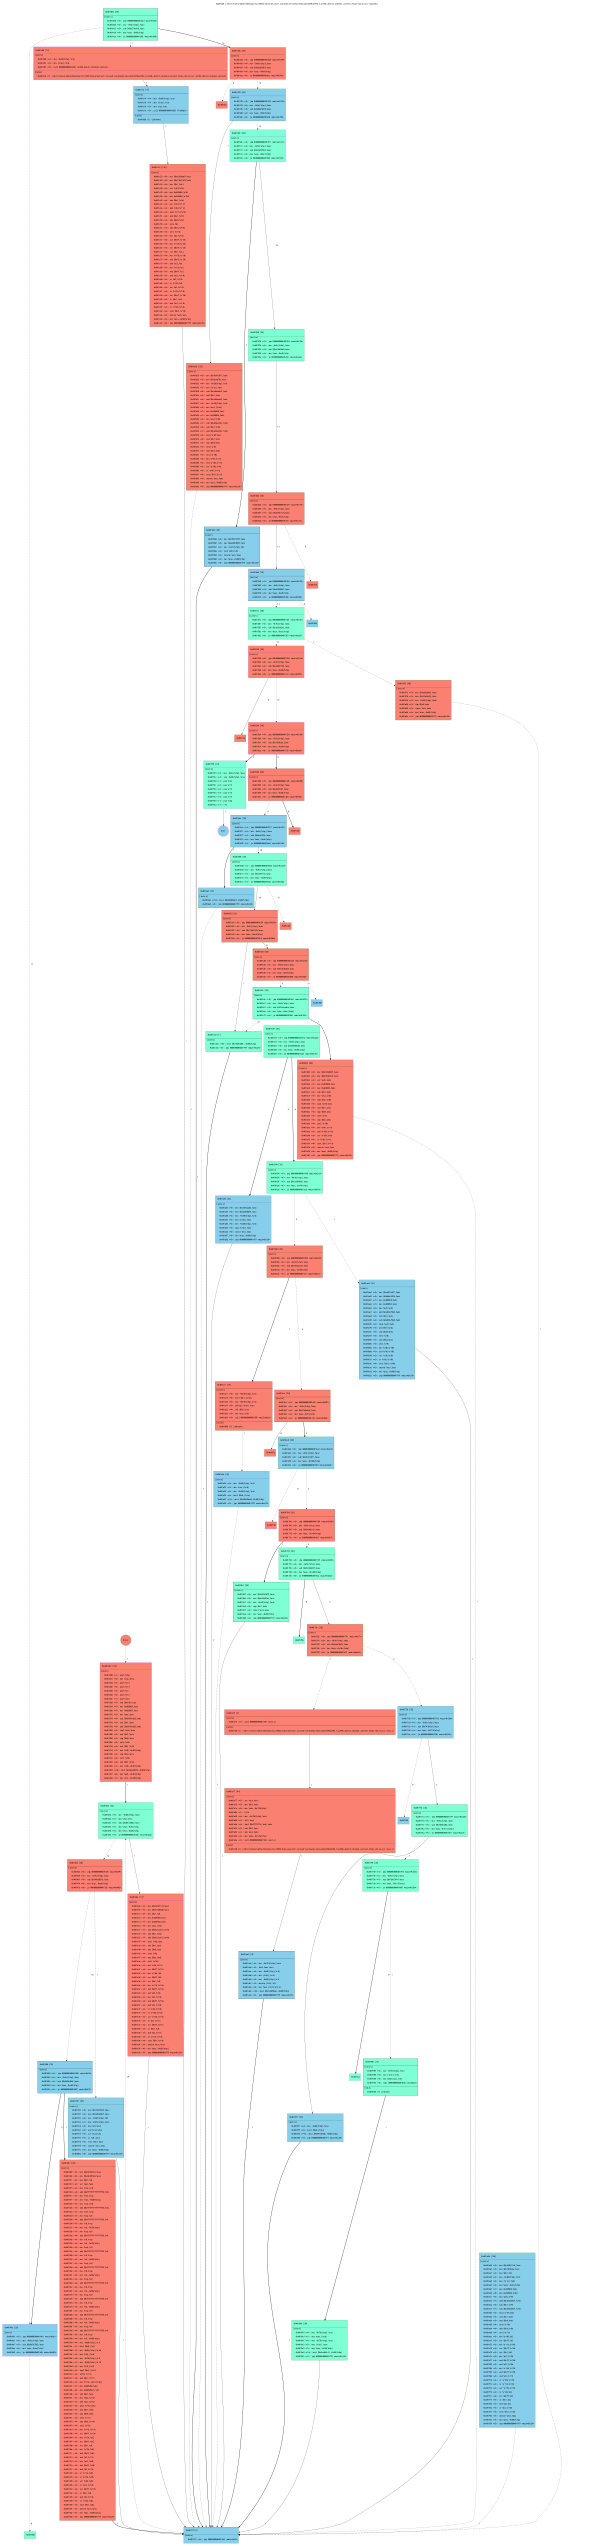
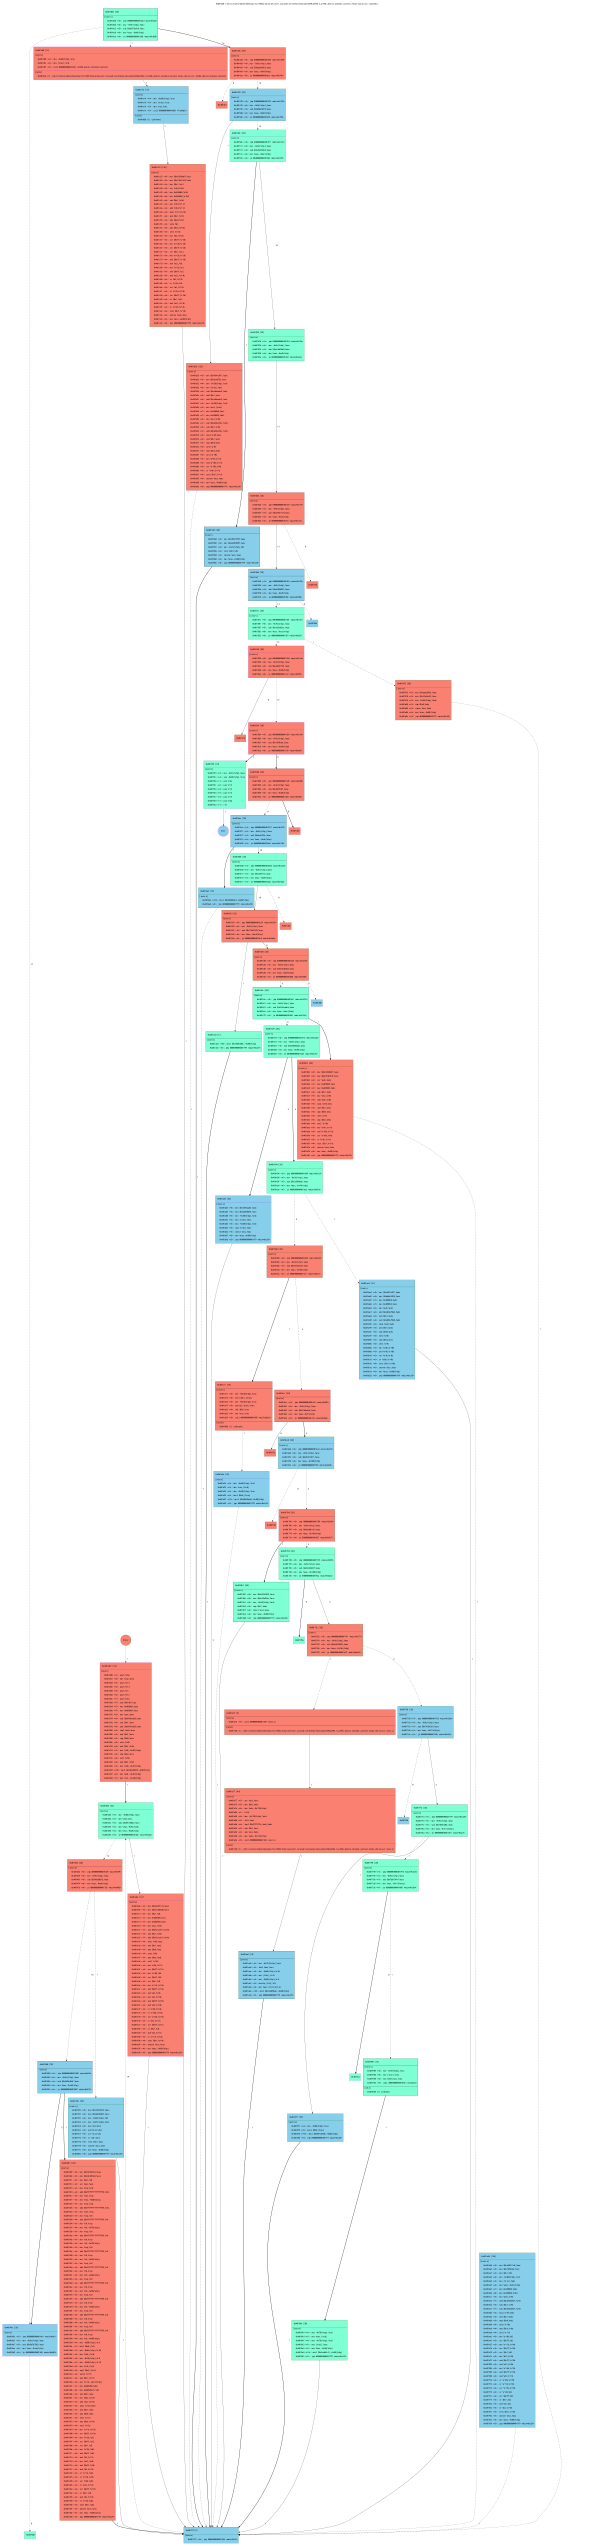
(254, 1025) -> (286, 1022)
